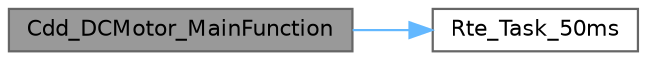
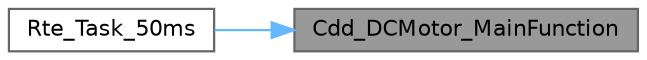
(381, 30) -> (243, 30)
